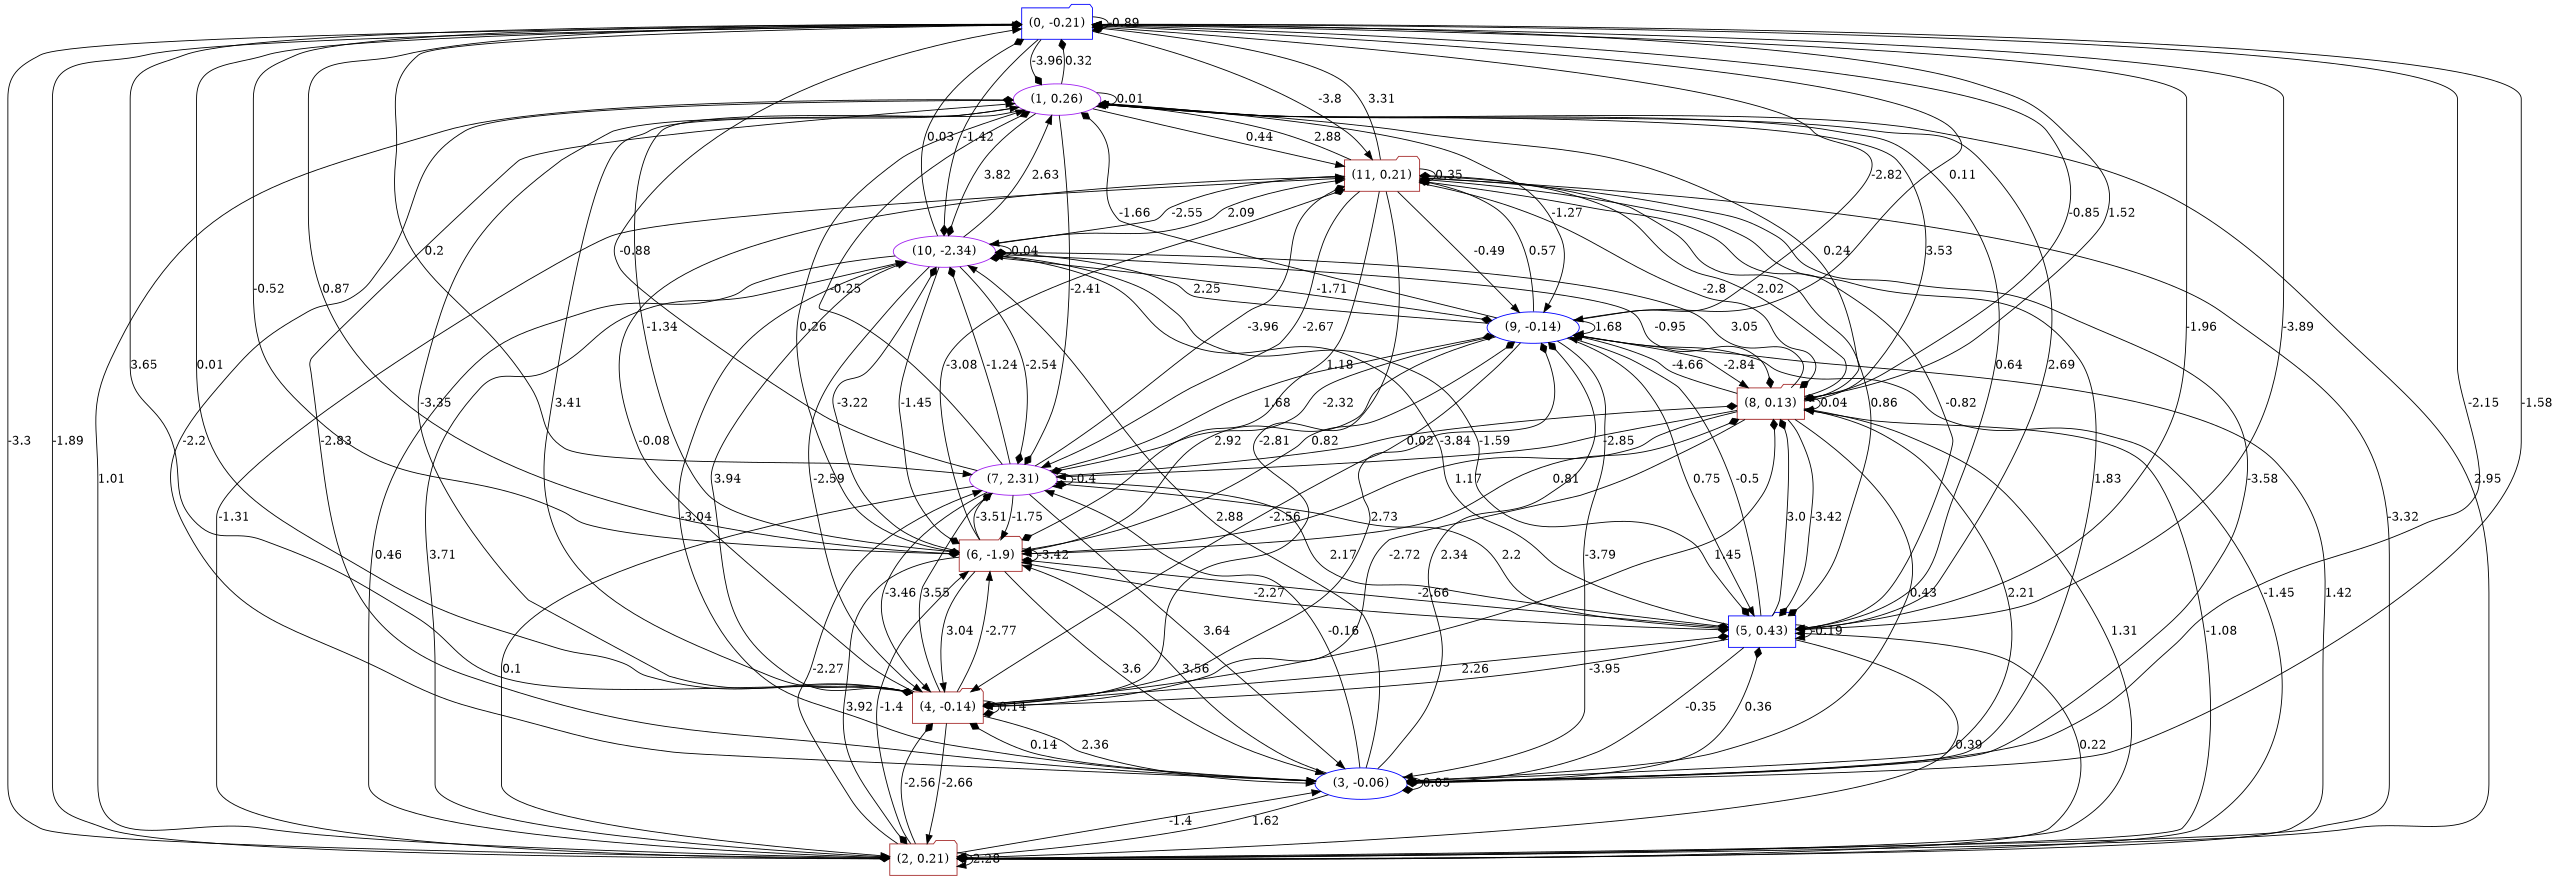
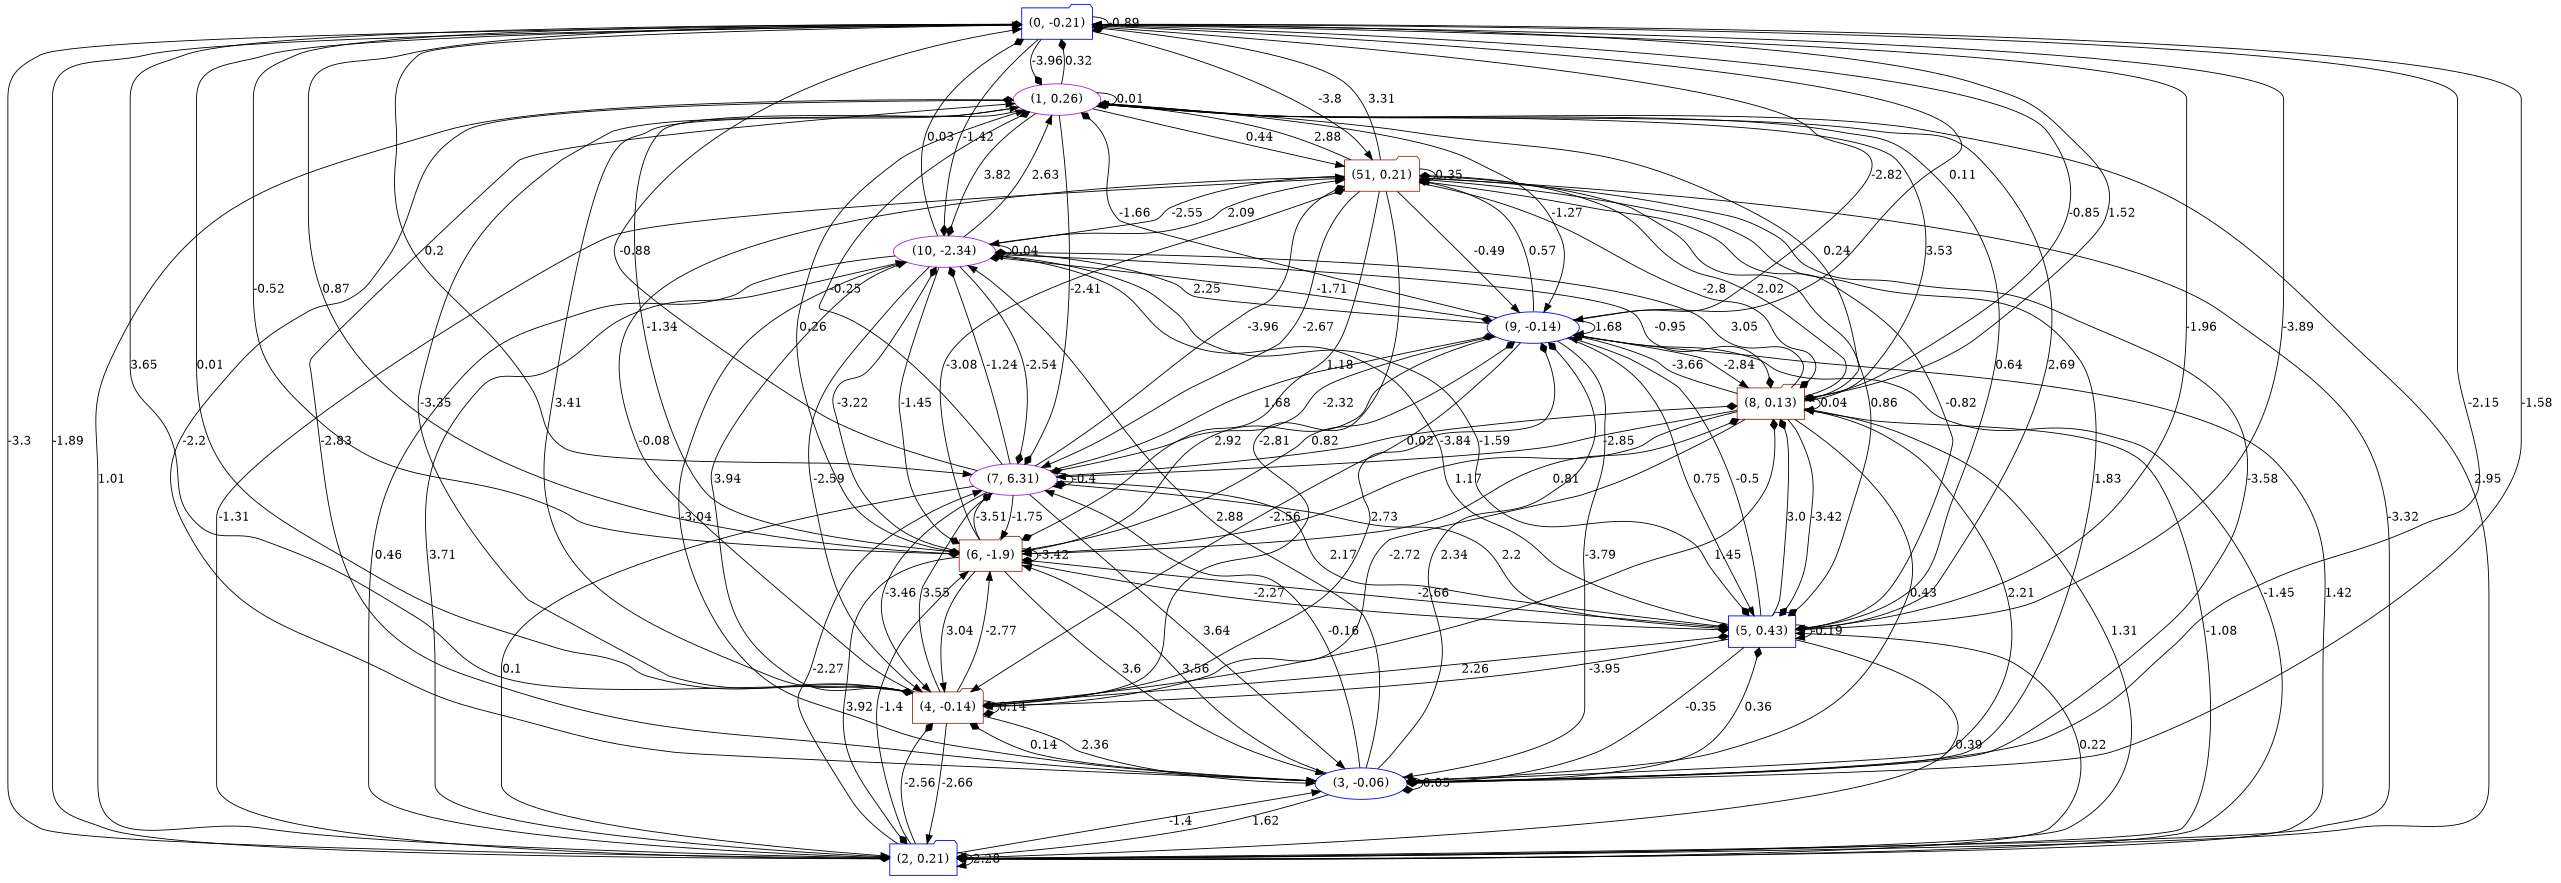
(1382, 176) -> (1382, 176)
(1688, 366) -> (1688, 366)
(1013, 480) -> (1013, 480)
(923, 860) -> (923, 860)
